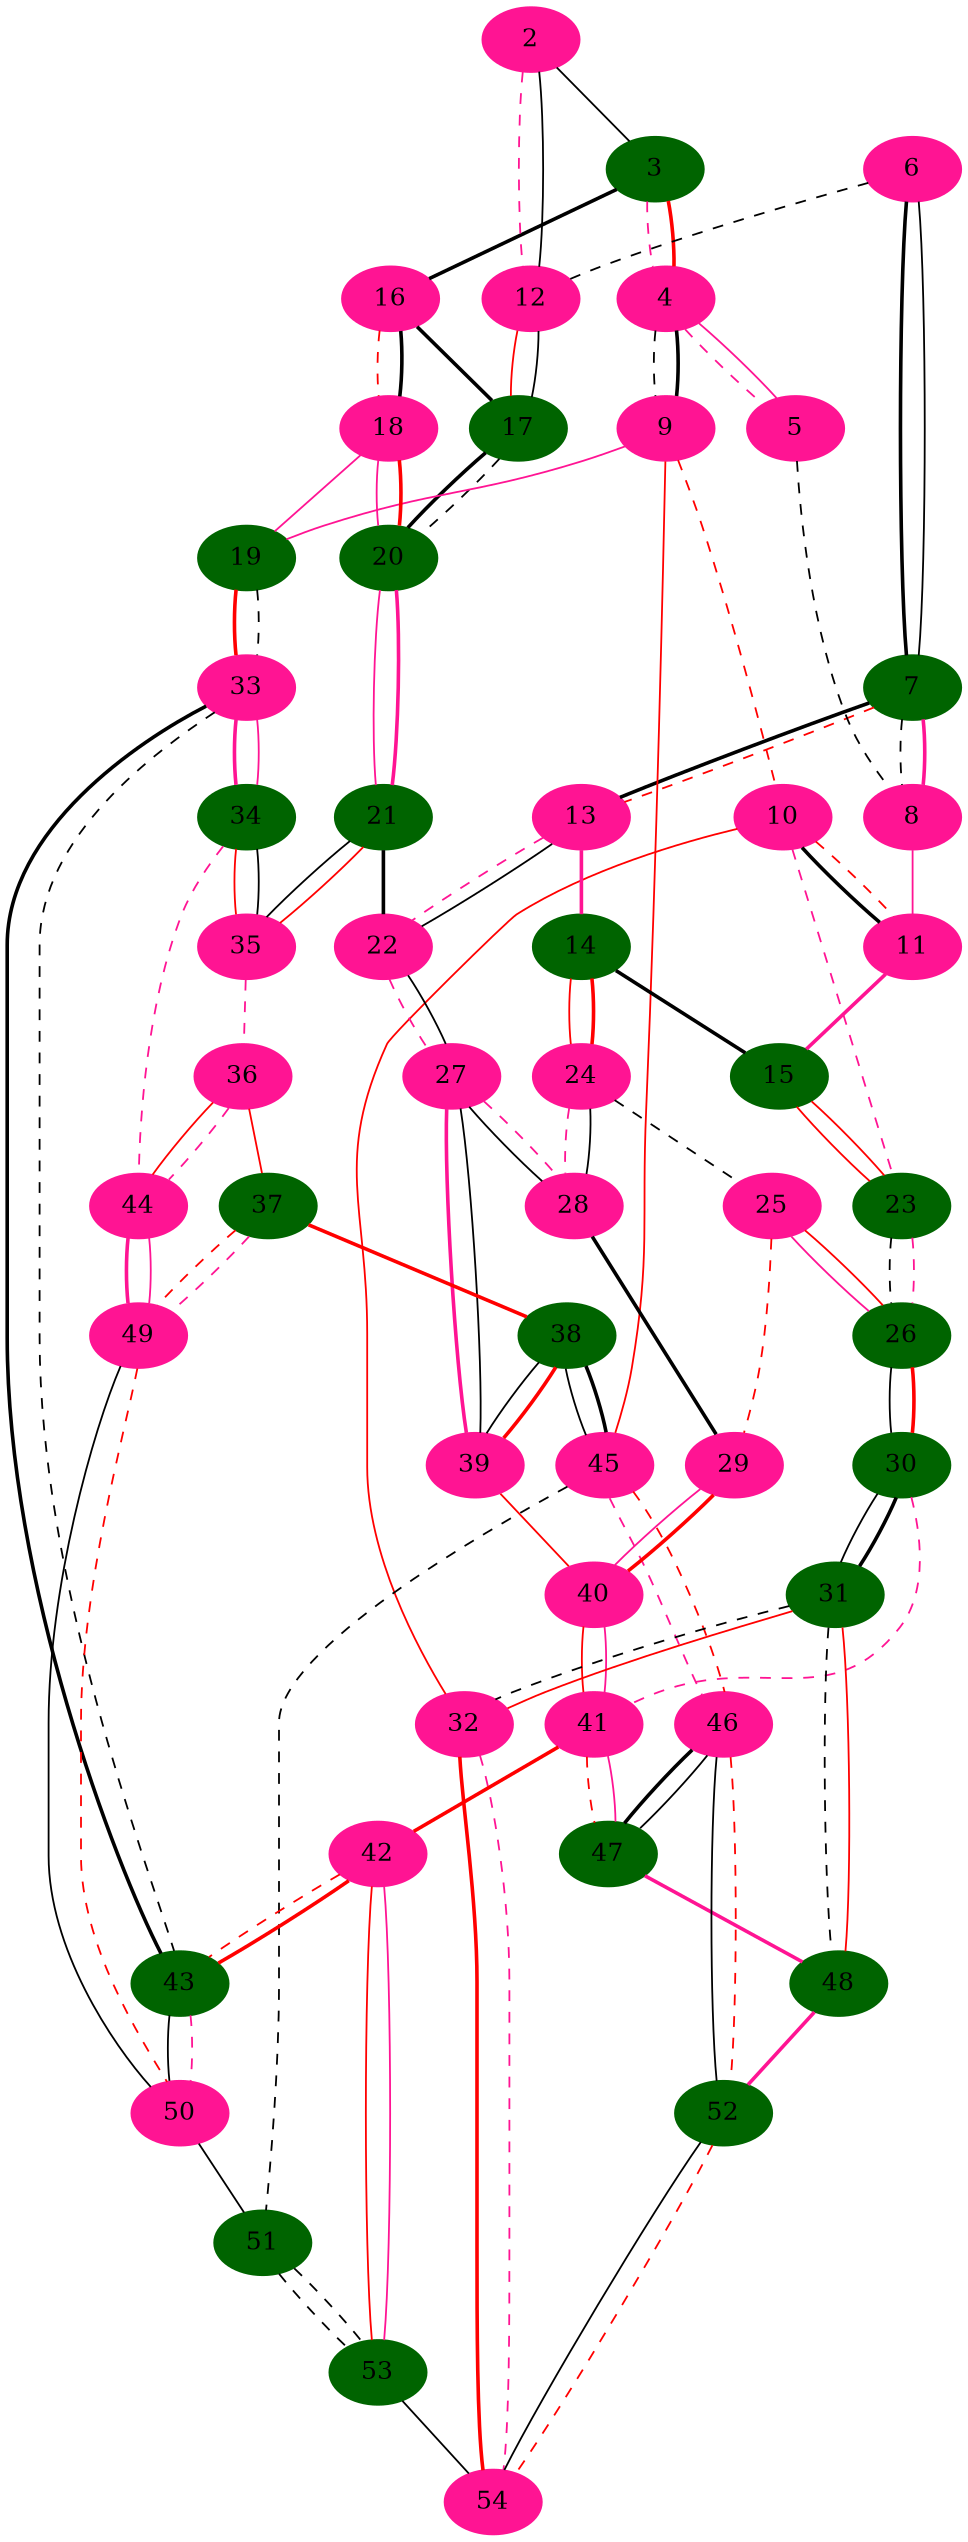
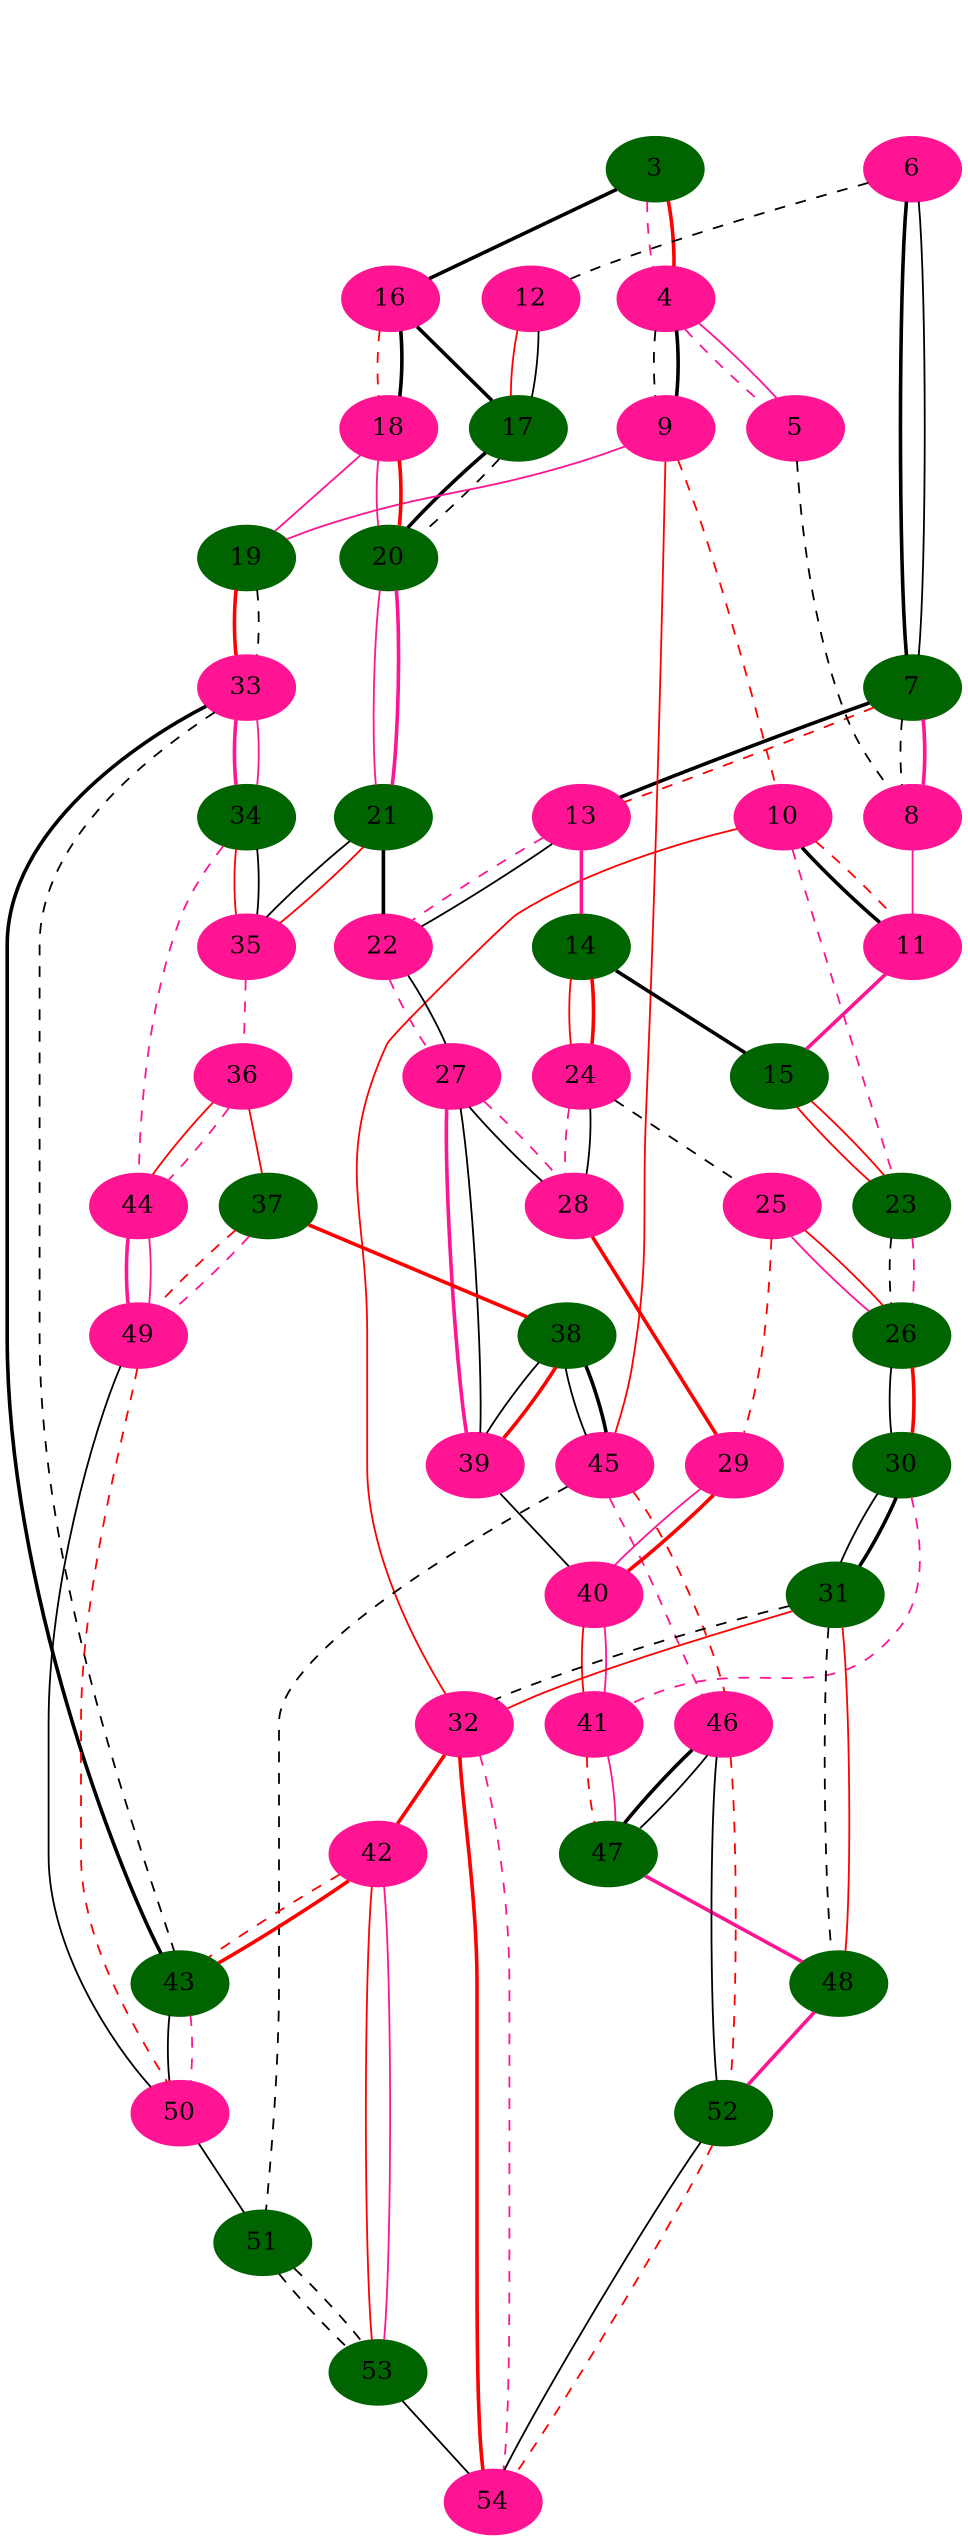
(531, 40) -> none
(654, 1335) -> (654, 1335)
(535, 1530) -> (535, 1530)
(475, 1796) -> (421, 1789)
